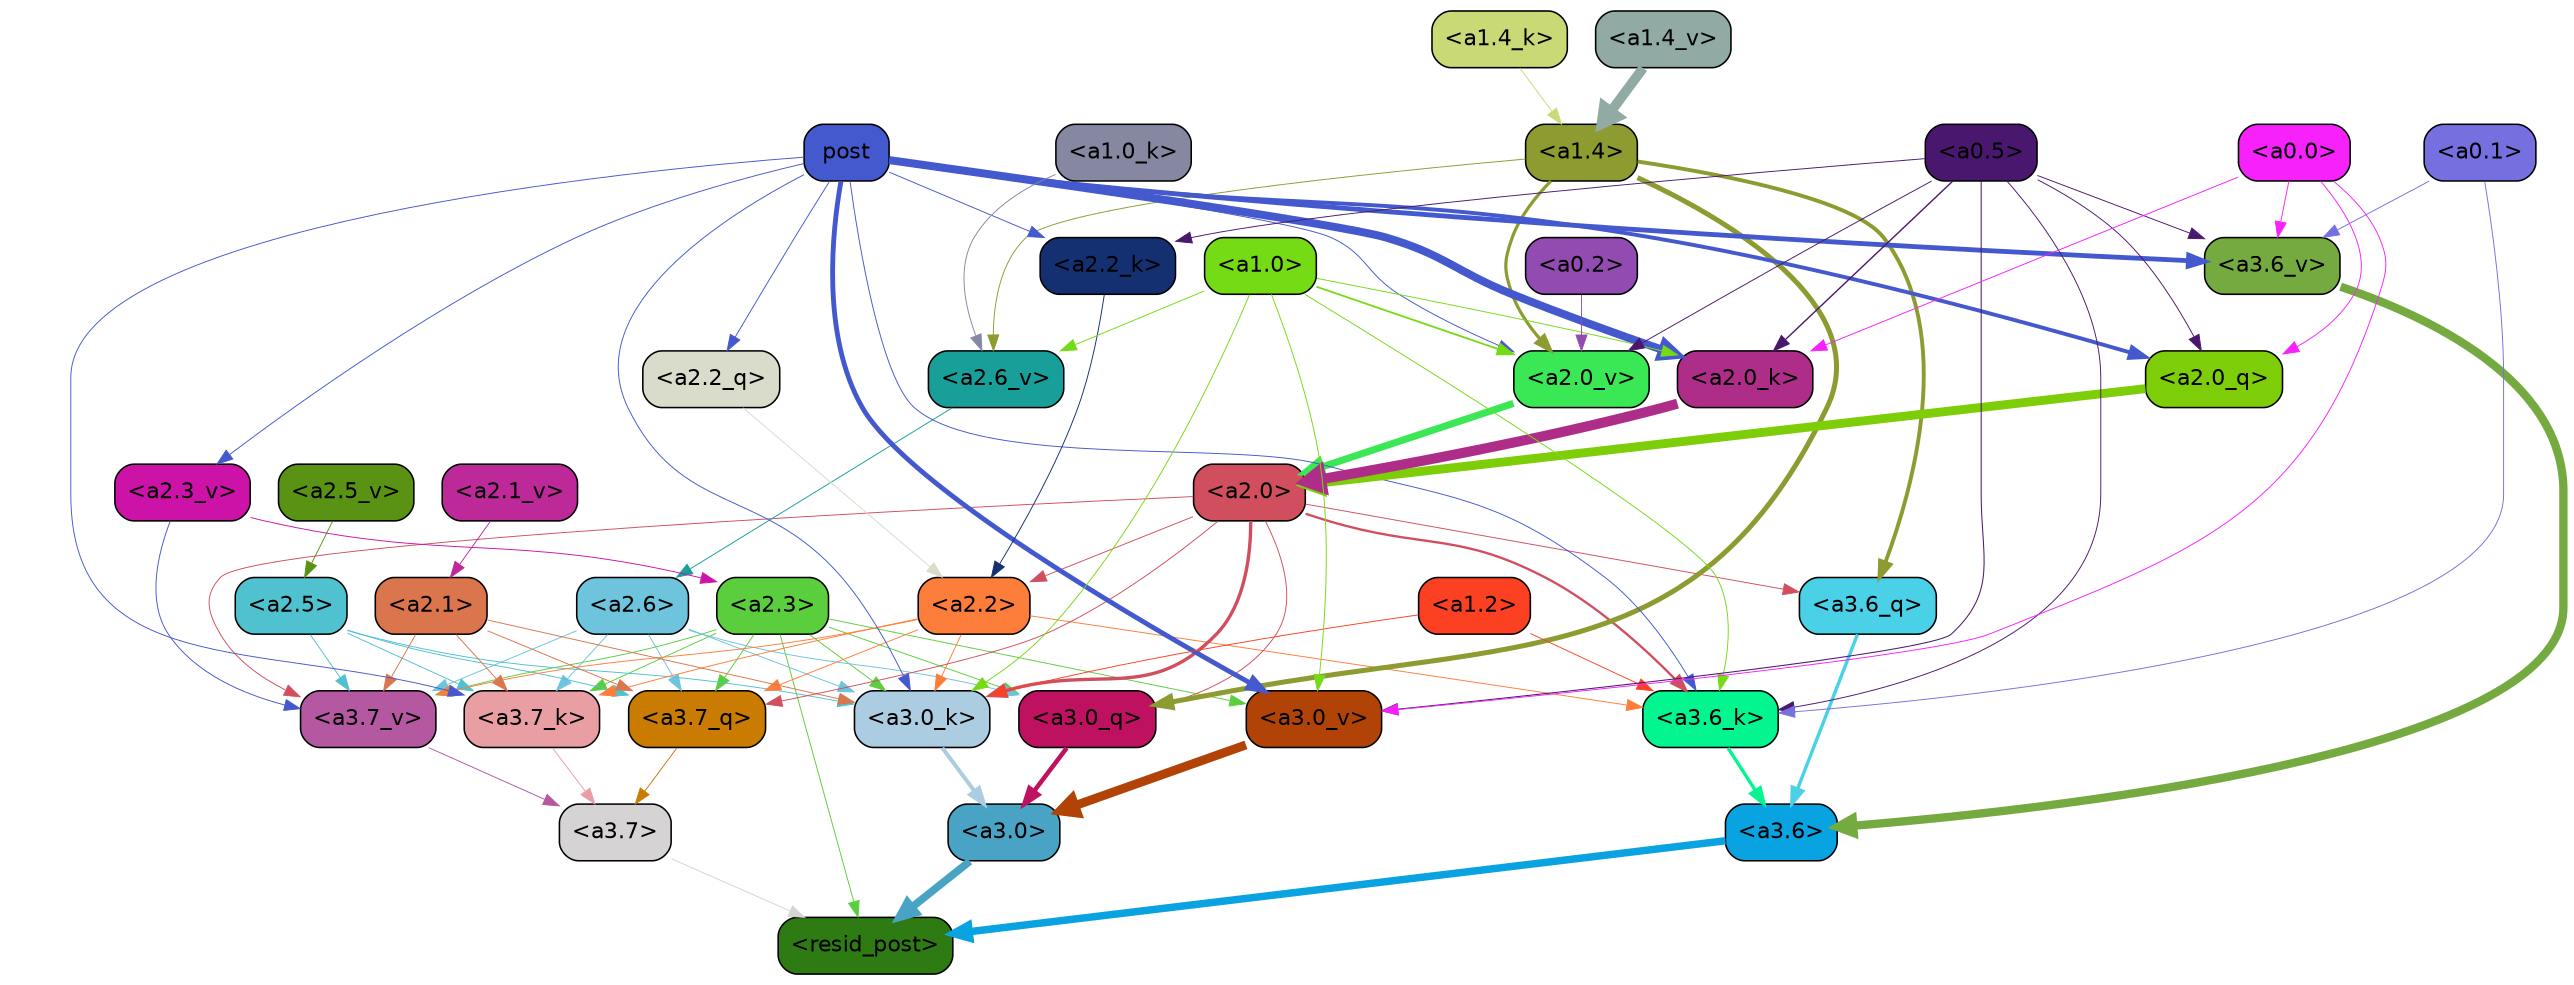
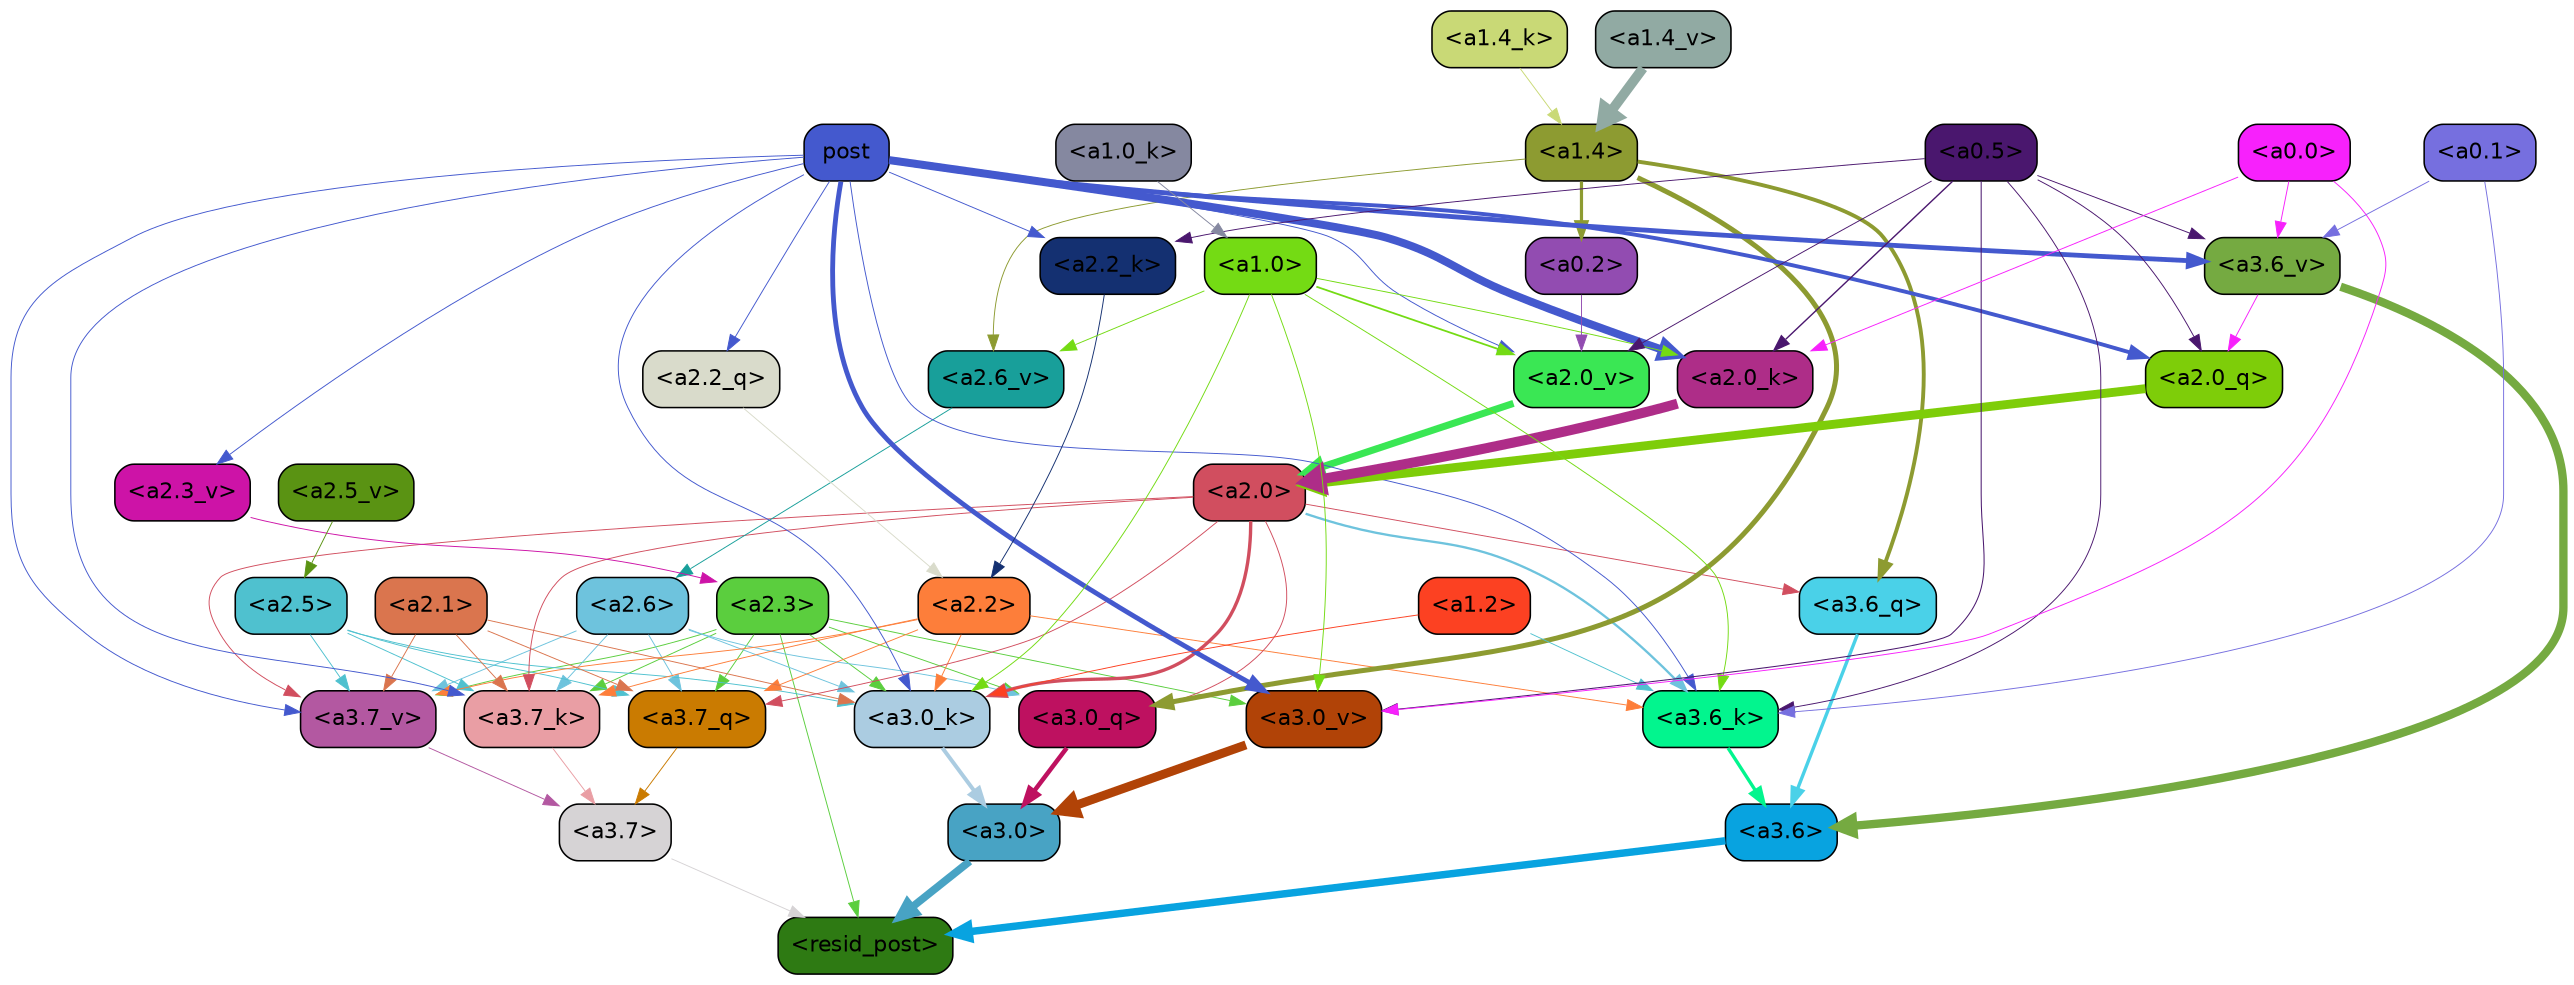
(975, 236) -> (1186, 204)
(1507, 258) -> (1581, 202)
(2361, 272) -> (2247, 316)
(510, 493) -> none
(1130, 542) -> (822, 527)
(1507, 560) -> (1507, 560)
(184, 653) -> (125, 242)
(1584, 659) -> (1584, 659)
